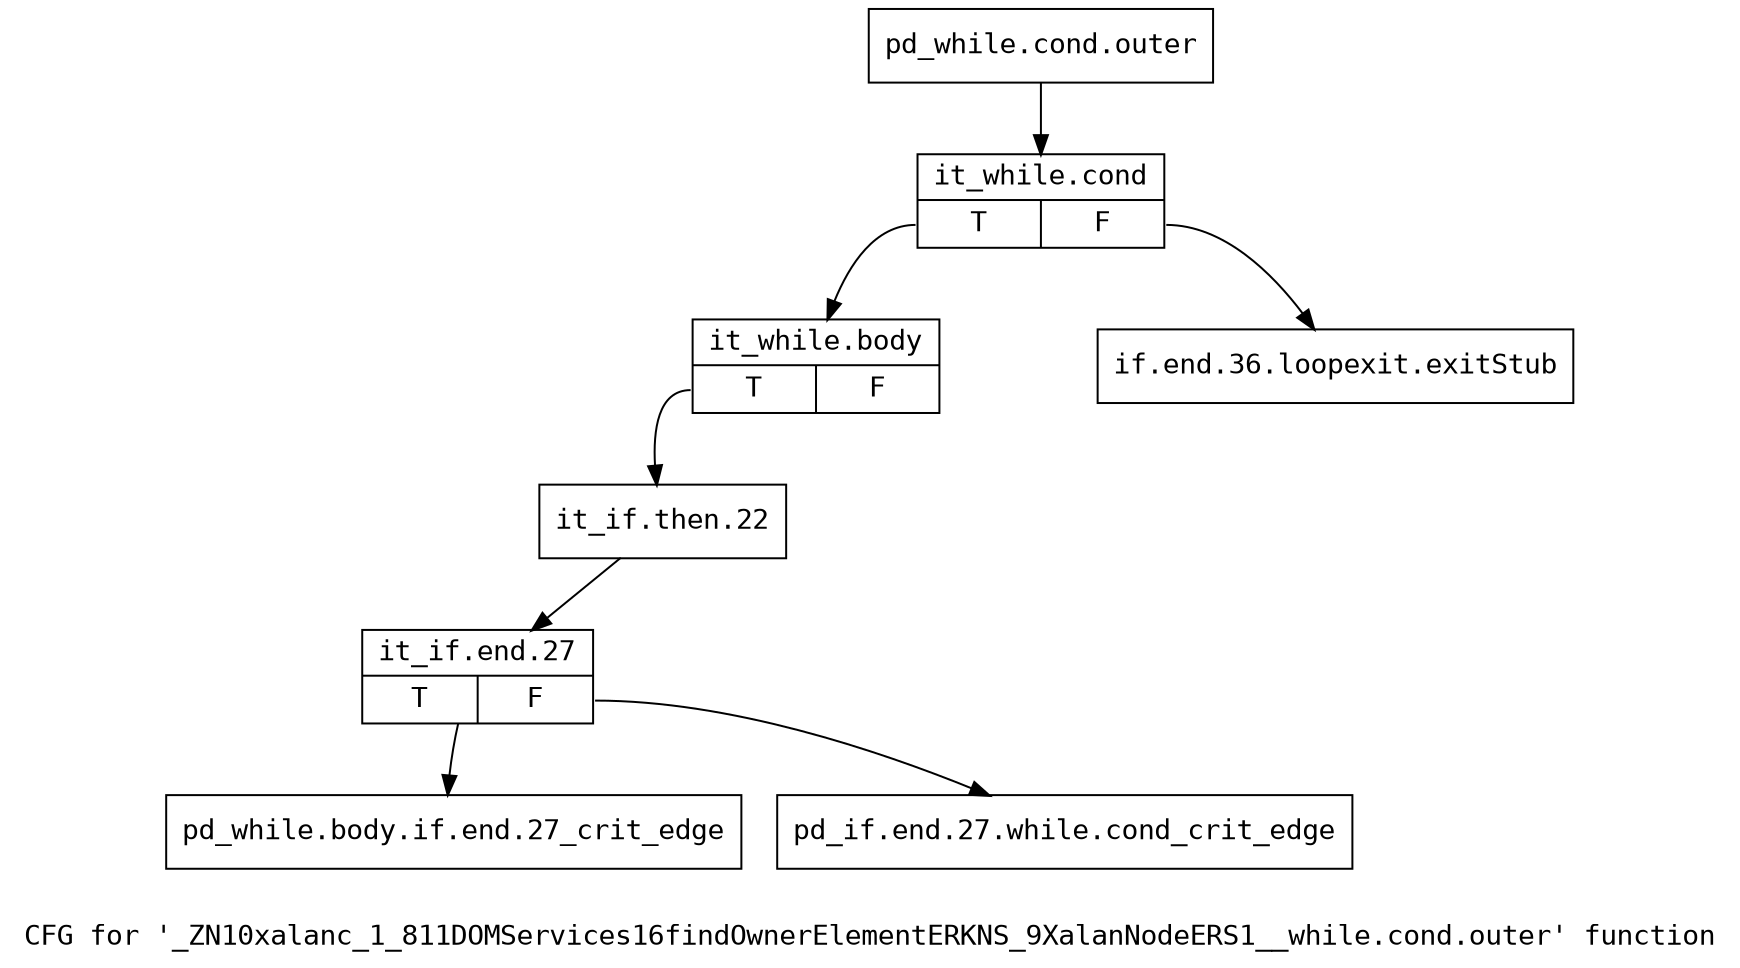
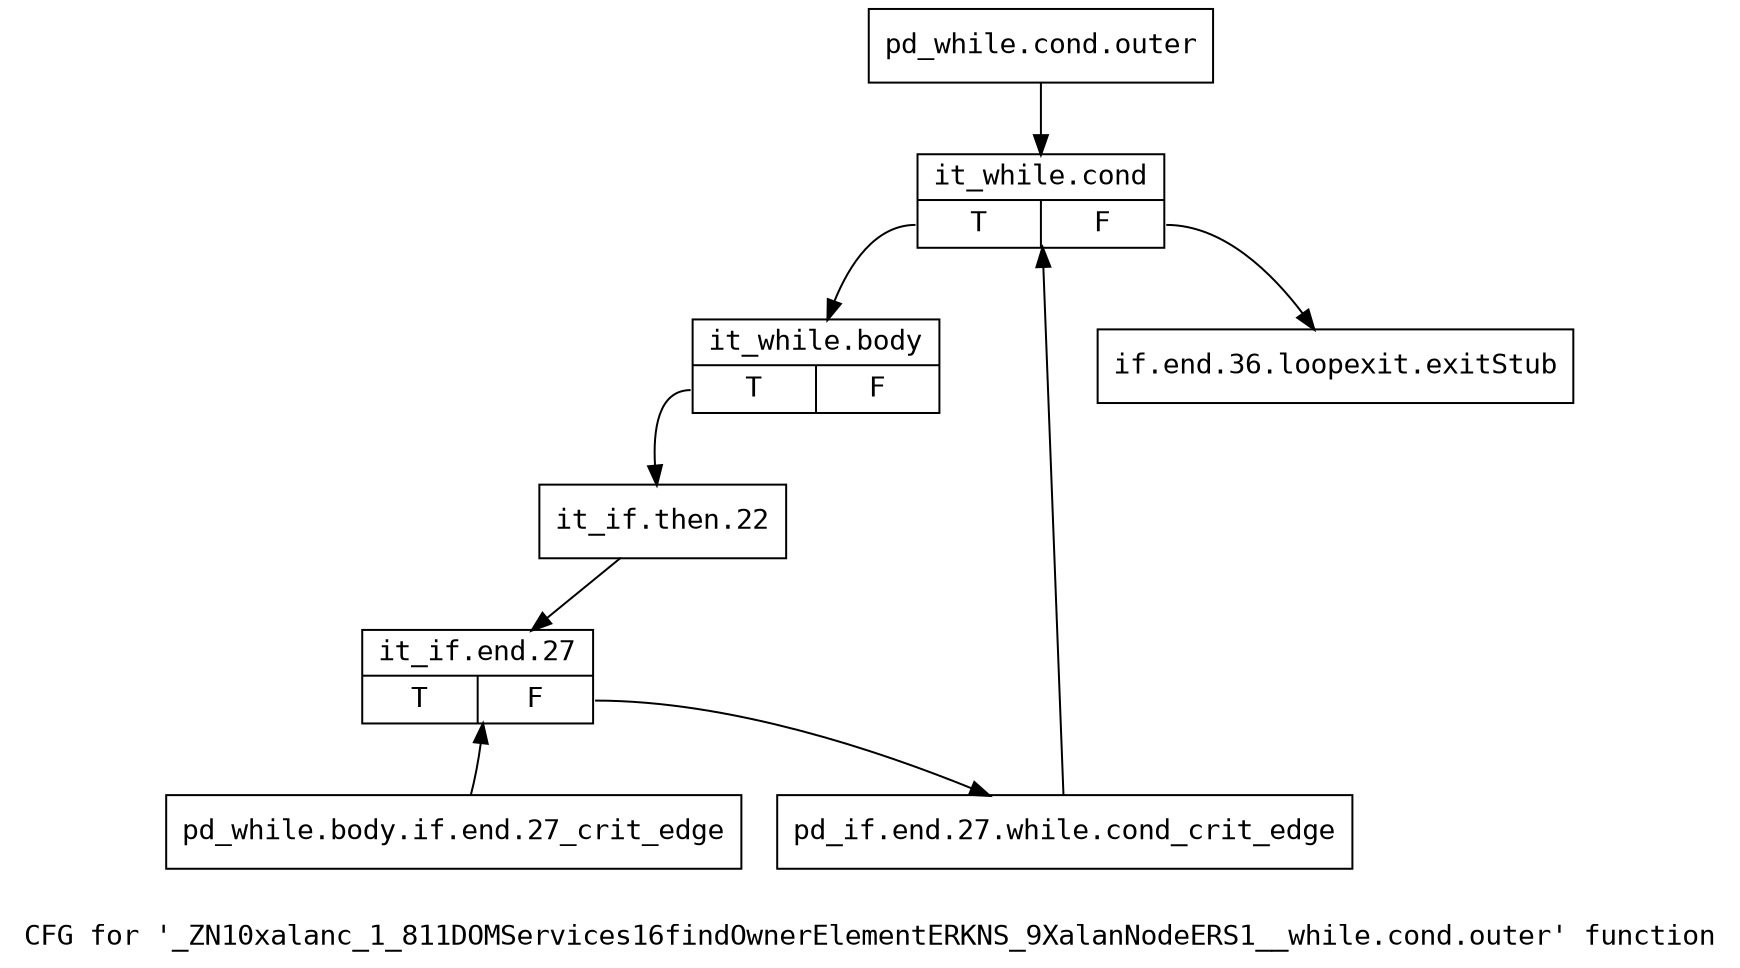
none -> (1053, 531)
(453, 749) -> (477, 770)
